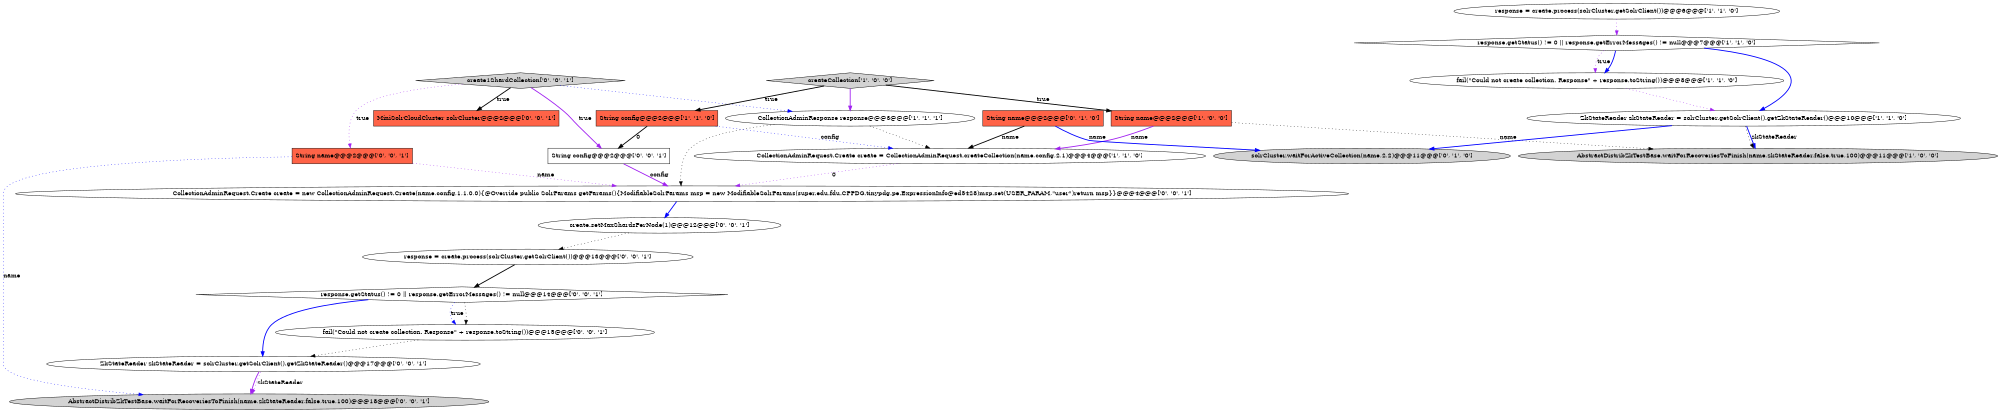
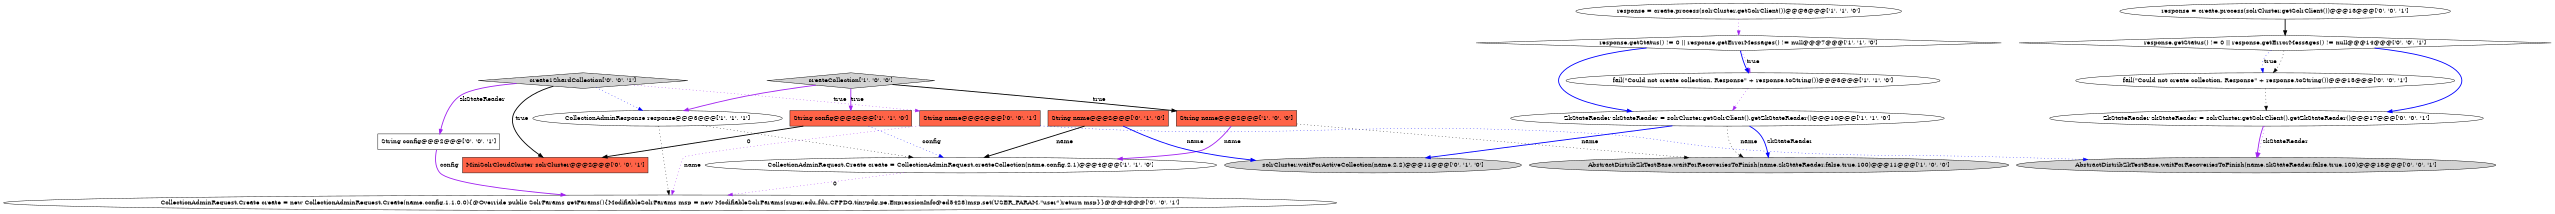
(762, 98) -> (851, 97)
(585, 118) -> (482, 99)
(635, 136) -> (705, 141)
(660, 225) -> none
